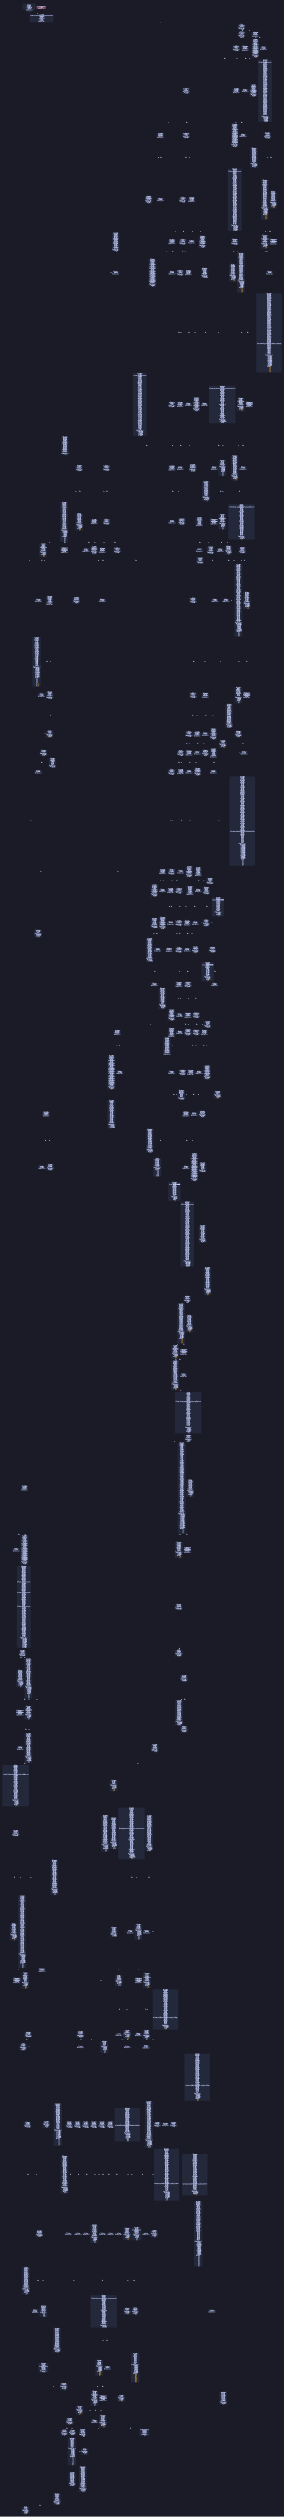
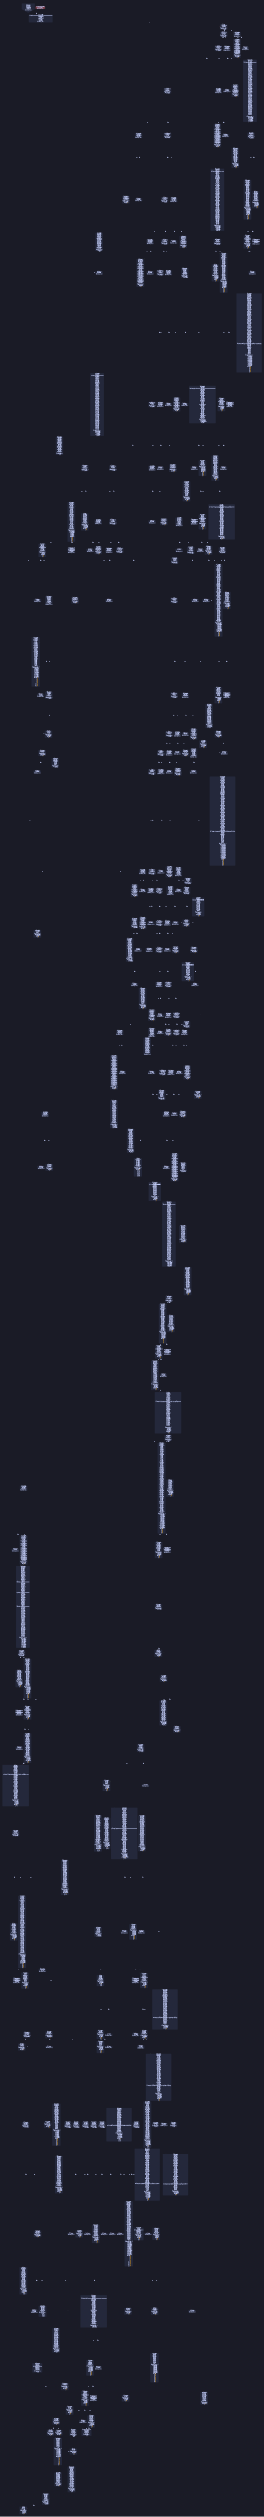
none -> (145, 1786)
(78, 2234) -> none
